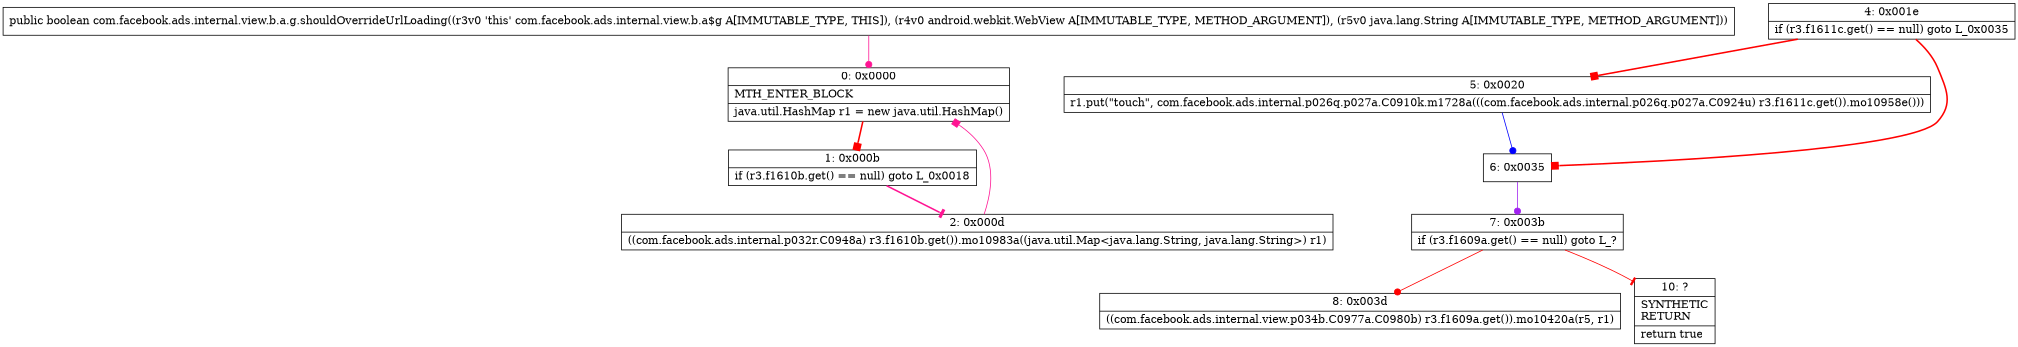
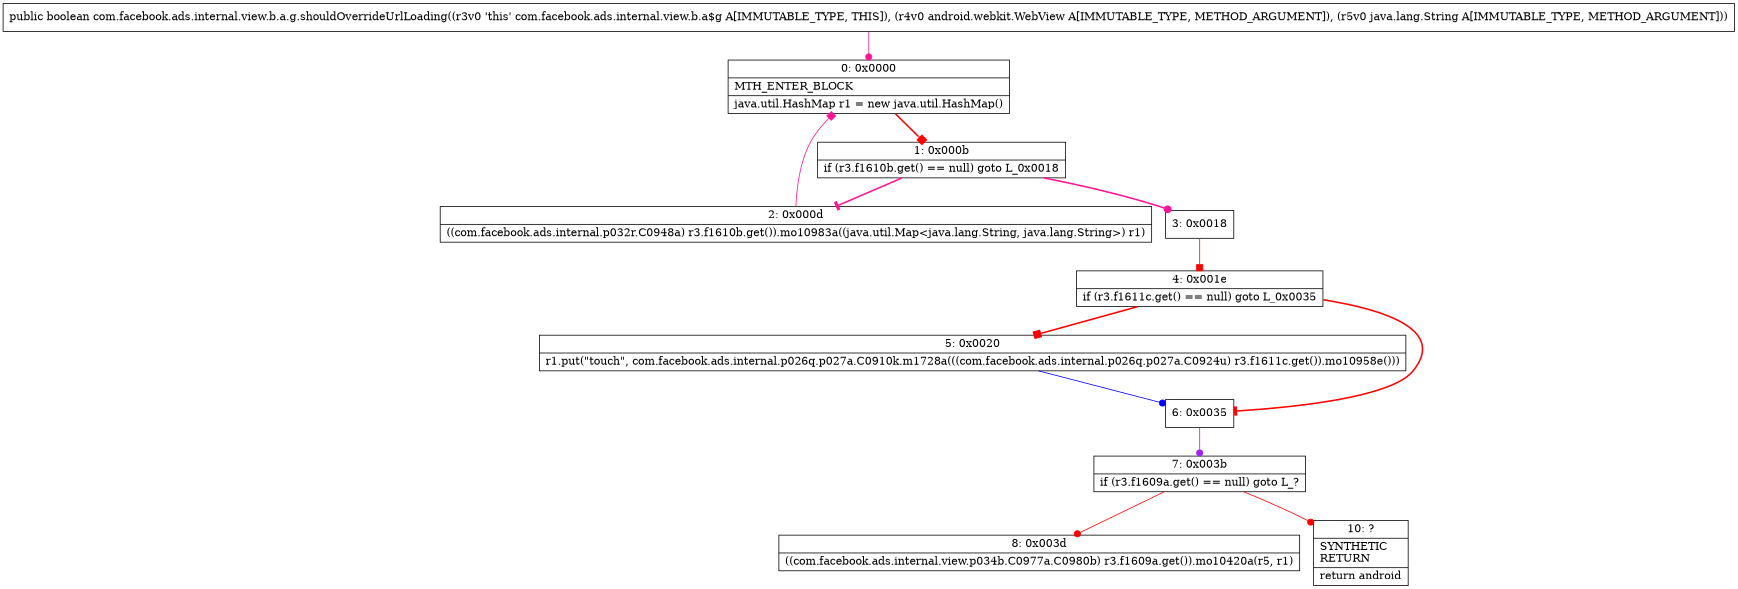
(1797, 151) -> (1396, 383)
none -> (1200, 224)
(1598, 264) -> (1276, 506)
(1672, 334) -> (1361, 576)
